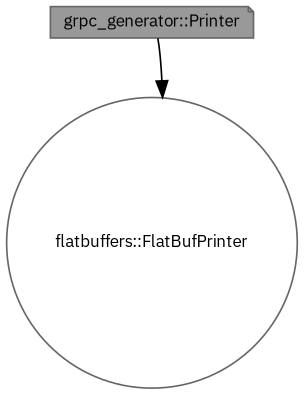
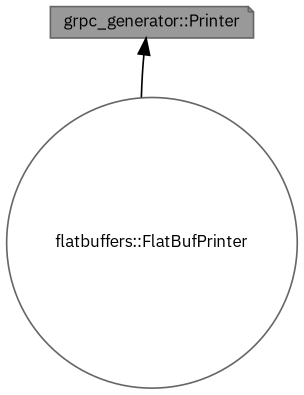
(160, 59) -> (142, 76)
